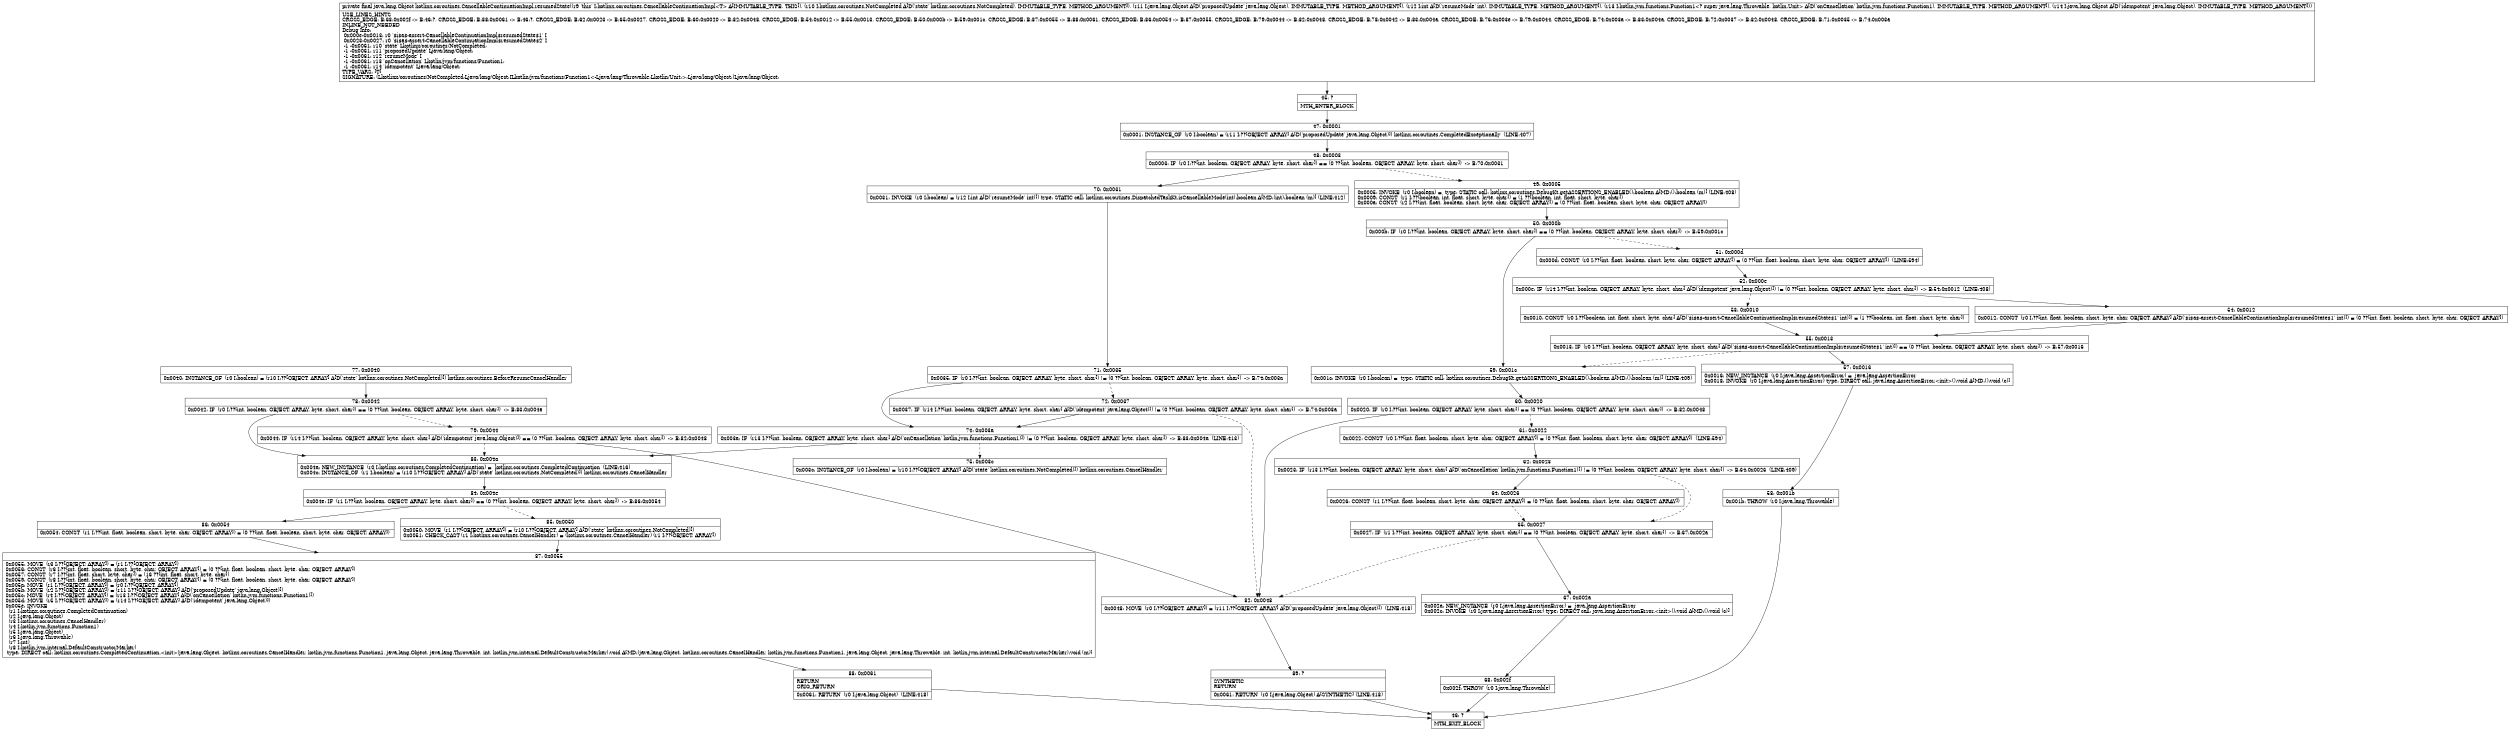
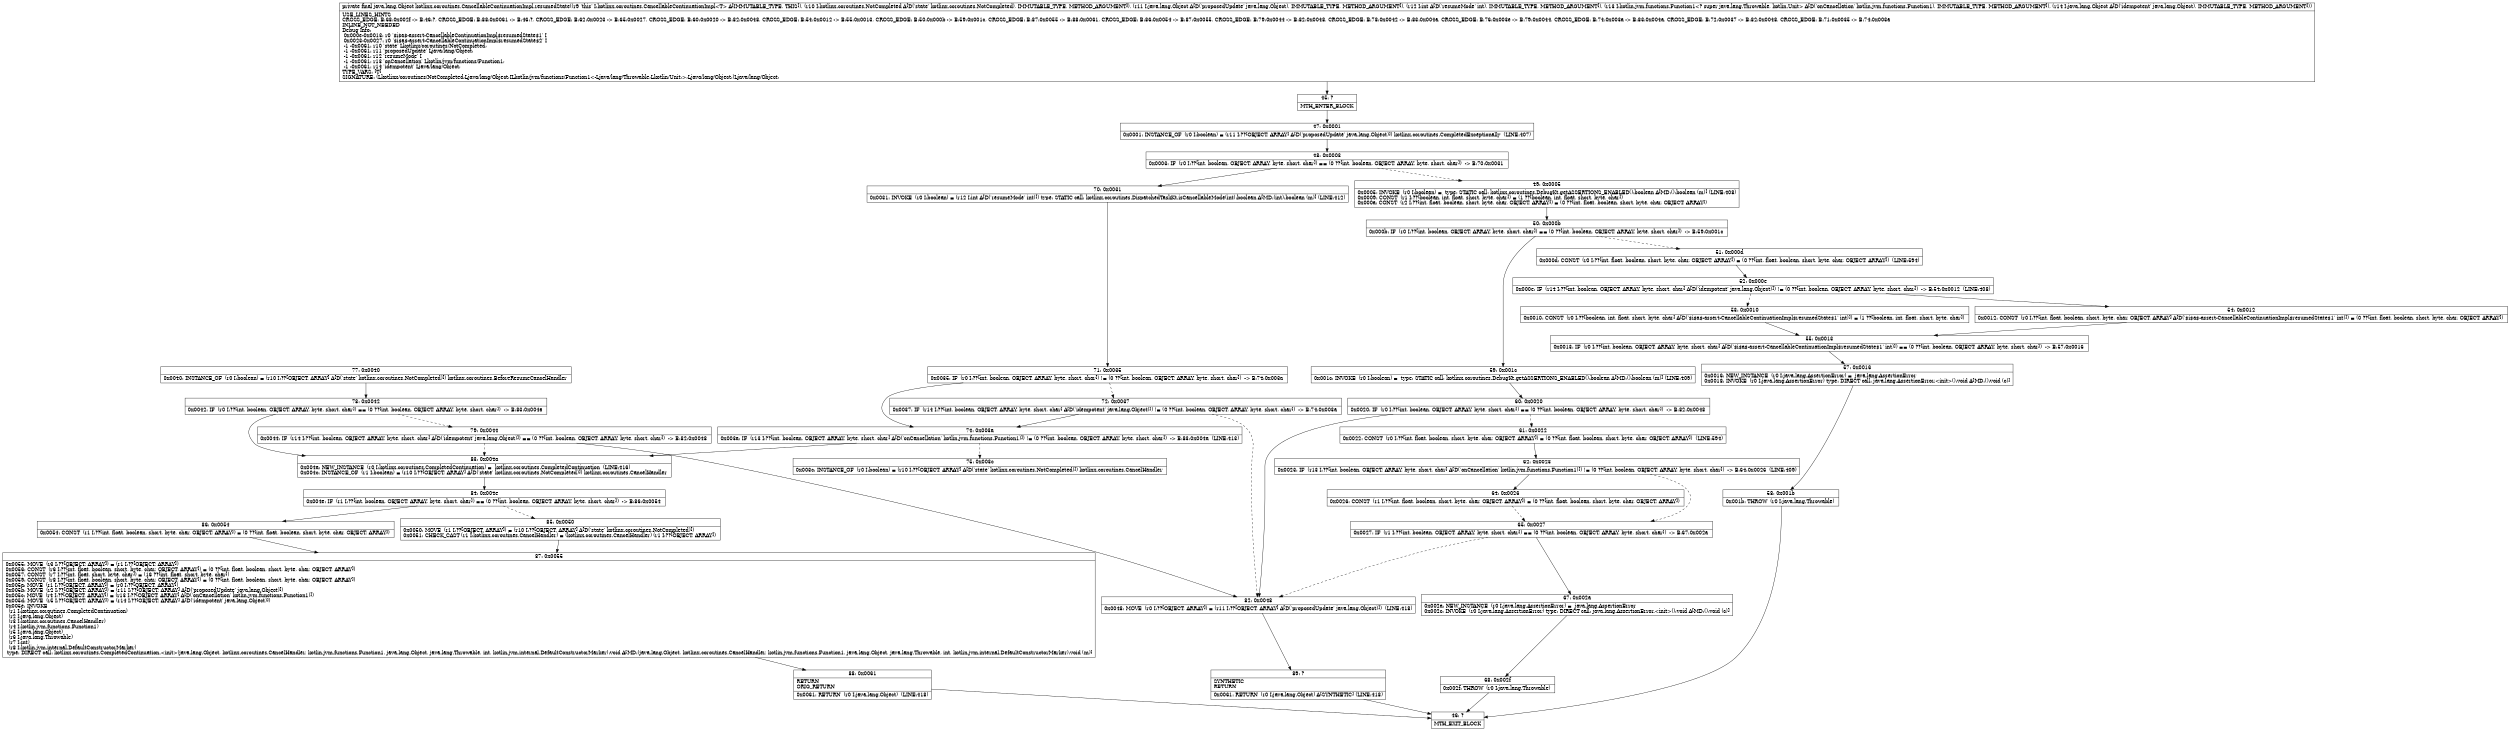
(1663, 359) -> none
